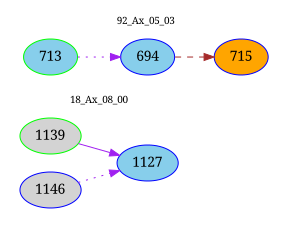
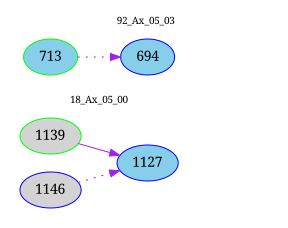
(241, 57) -> none
(99, 100) -> (99, 100)
